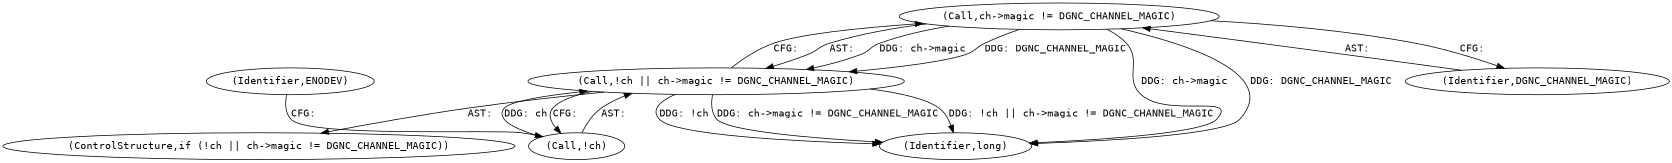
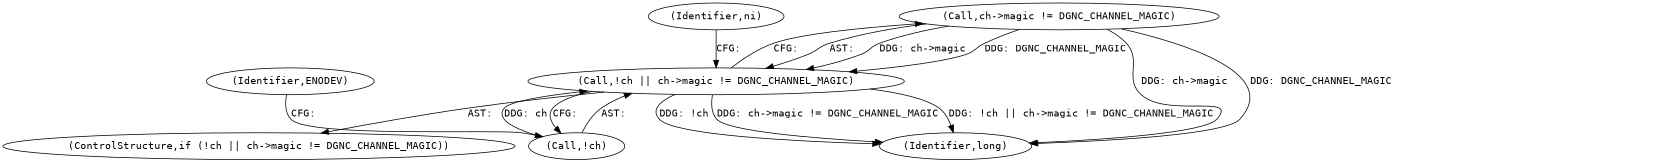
none -> (716, 16)
(1537, 81) -> none
